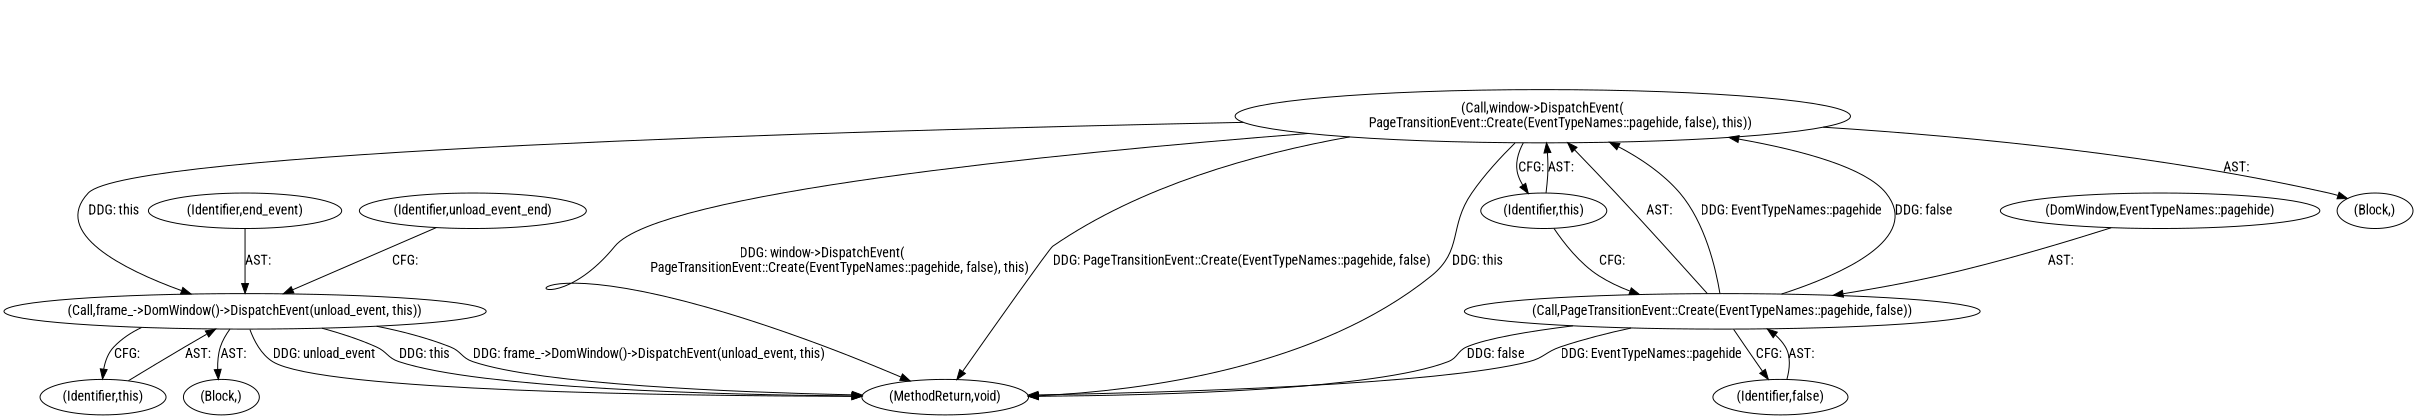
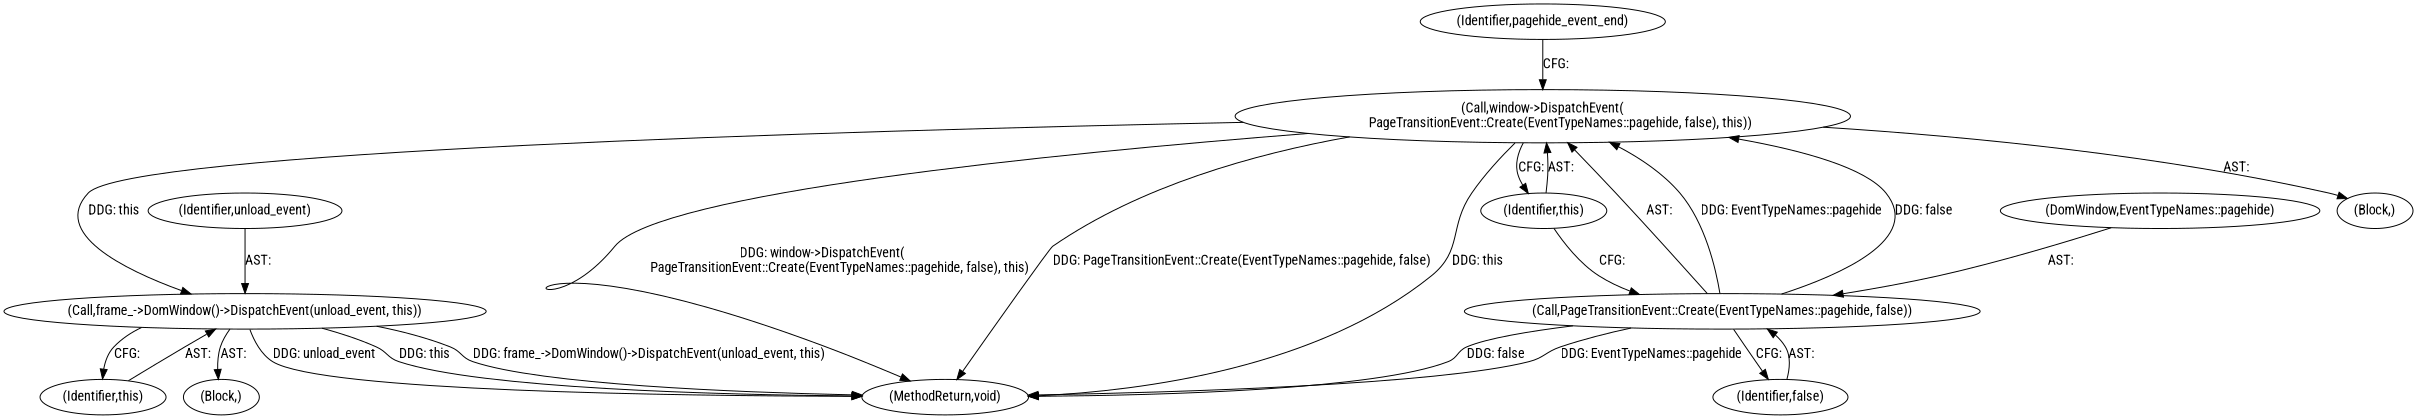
none -> (1543, 22)
(245, 211) -> (245, 211)
(473, 211) -> none
